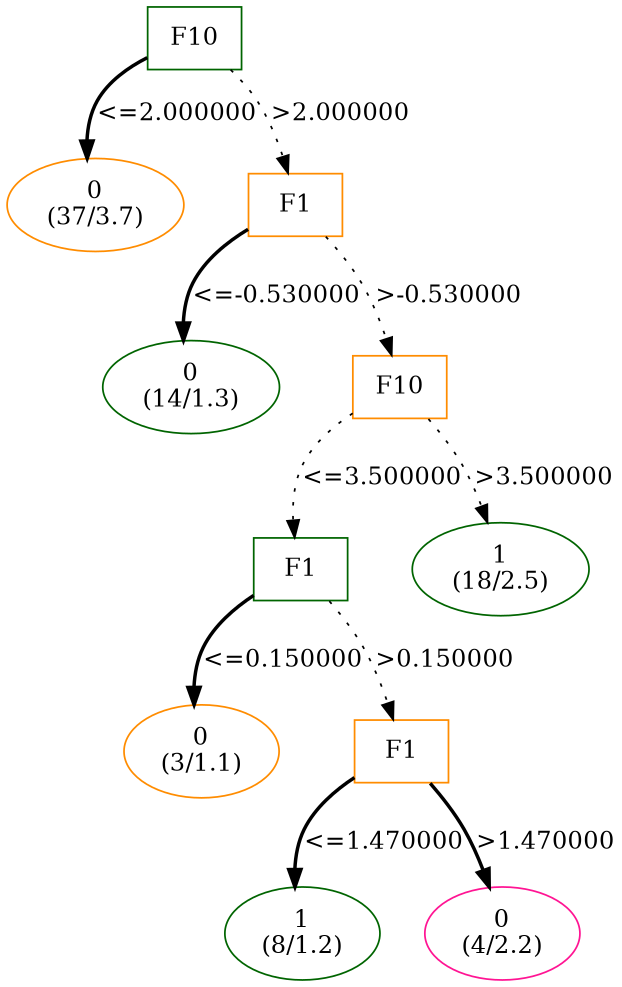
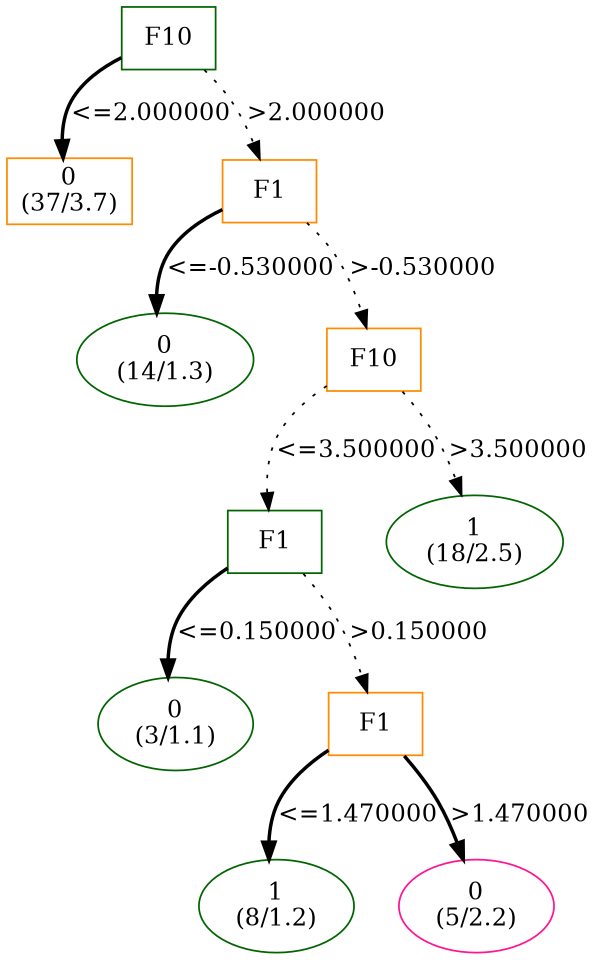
(95, 205) -> (70, 191)
(202, 751) -> (176, 724)
(502, 933) -> (476, 906)
